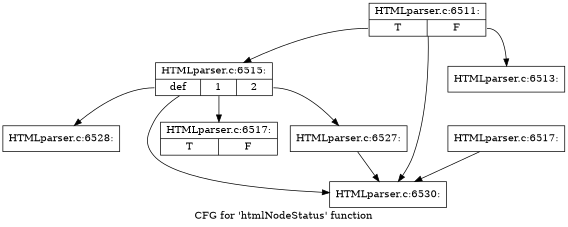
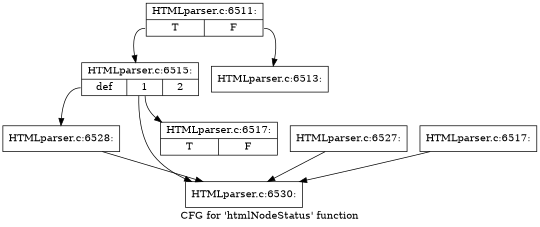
(307, 98) -> none
(424, 108) -> (149, 166)
